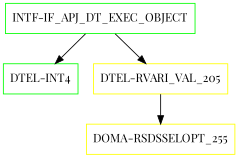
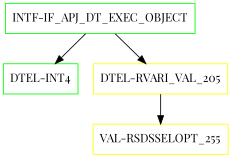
(161, 139) -> (161, 139)
